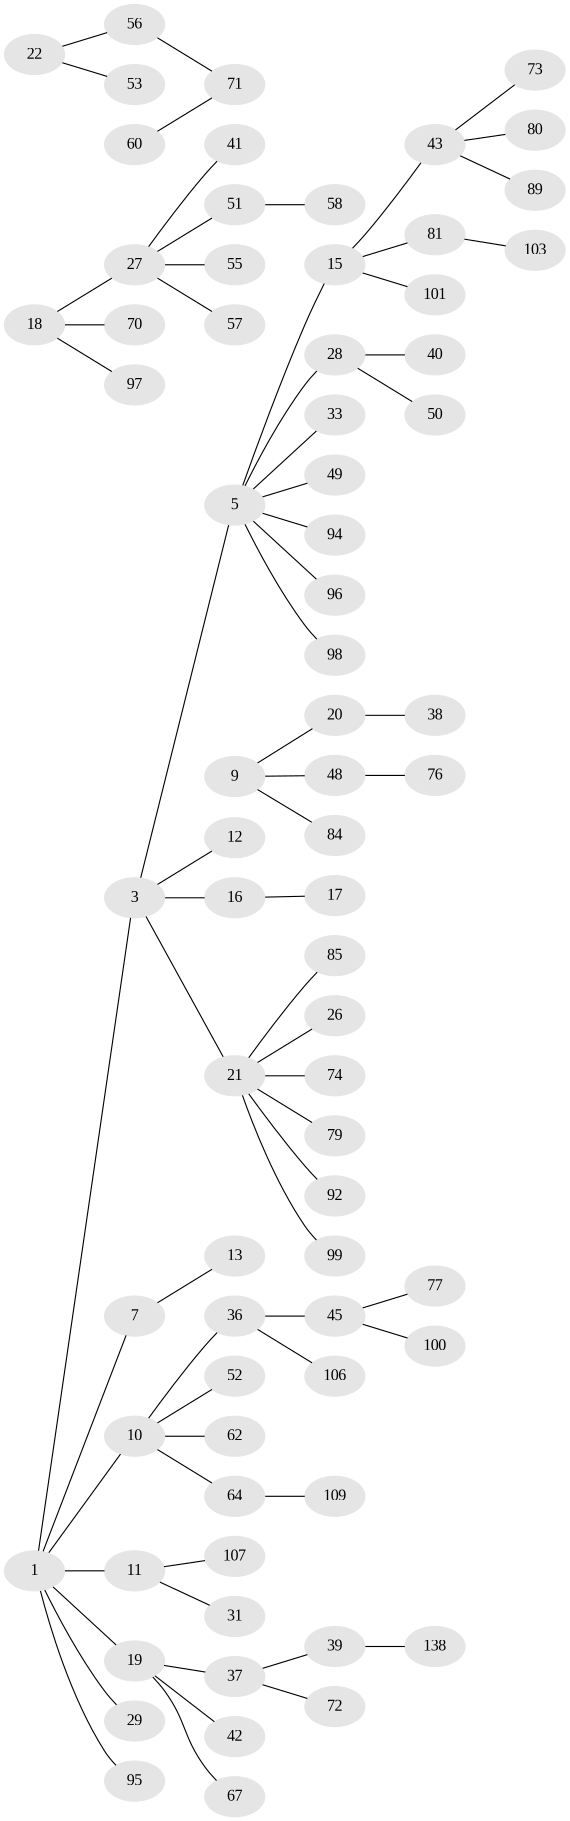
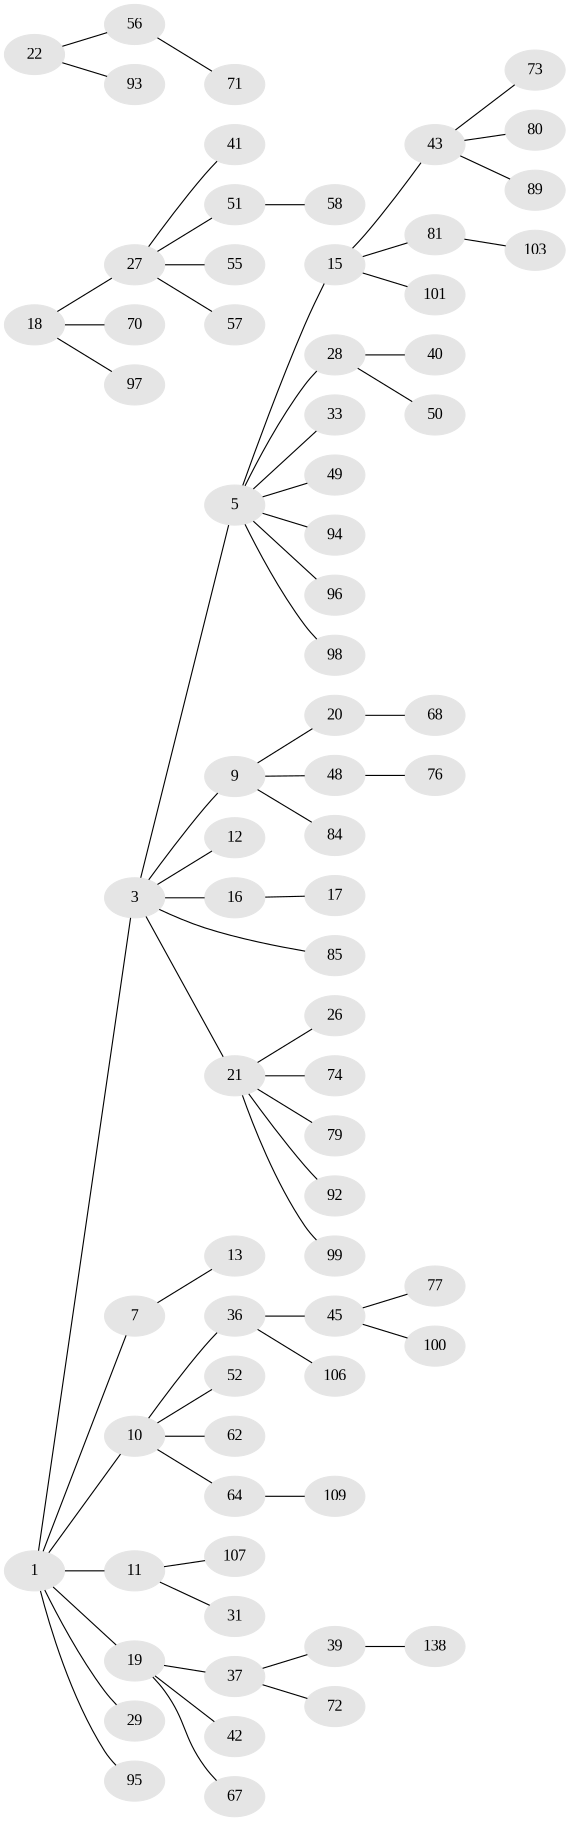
(135, 85) -> (135, 85)
(135, 145) -> none
(435, 715) -> (435, 715)
none -> (182, 836)
(282, 1014) -> (231, 935)
